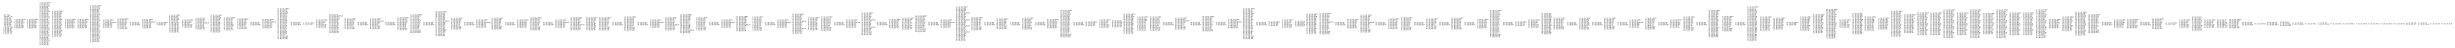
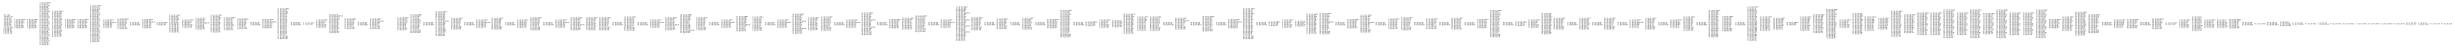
(390, 24) -> none
